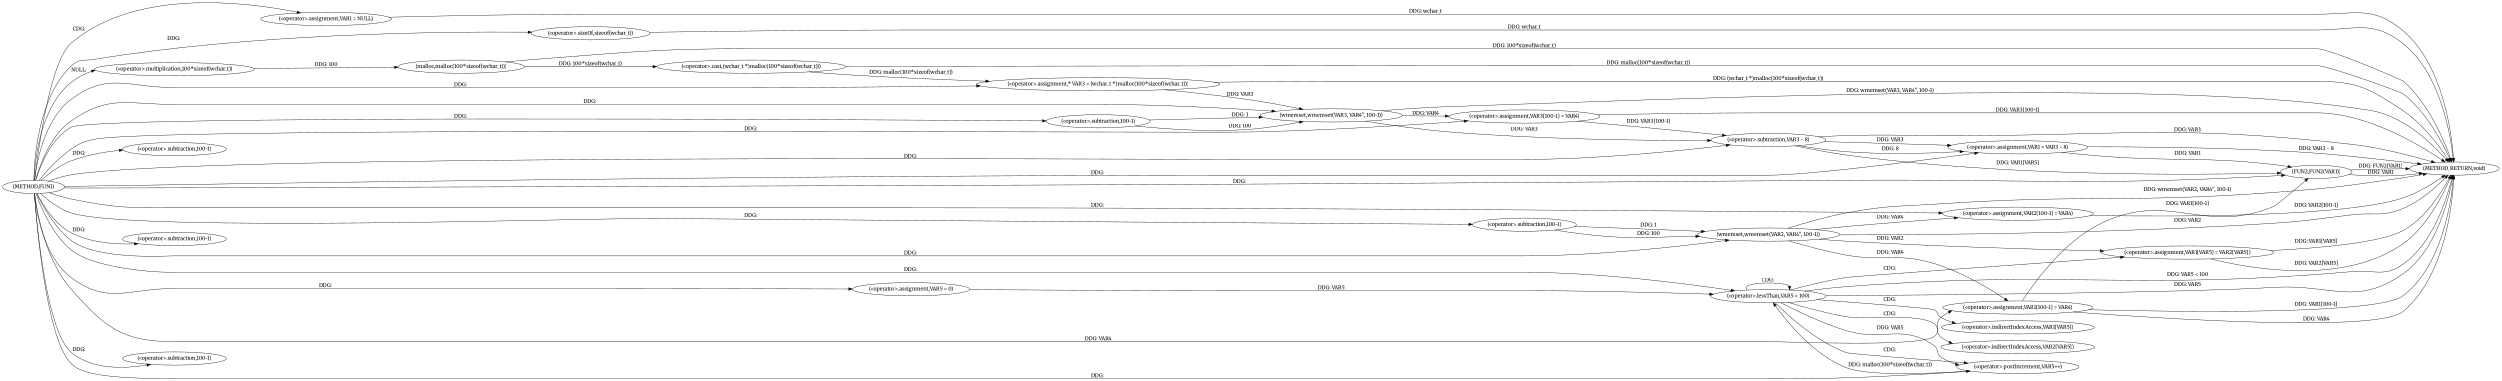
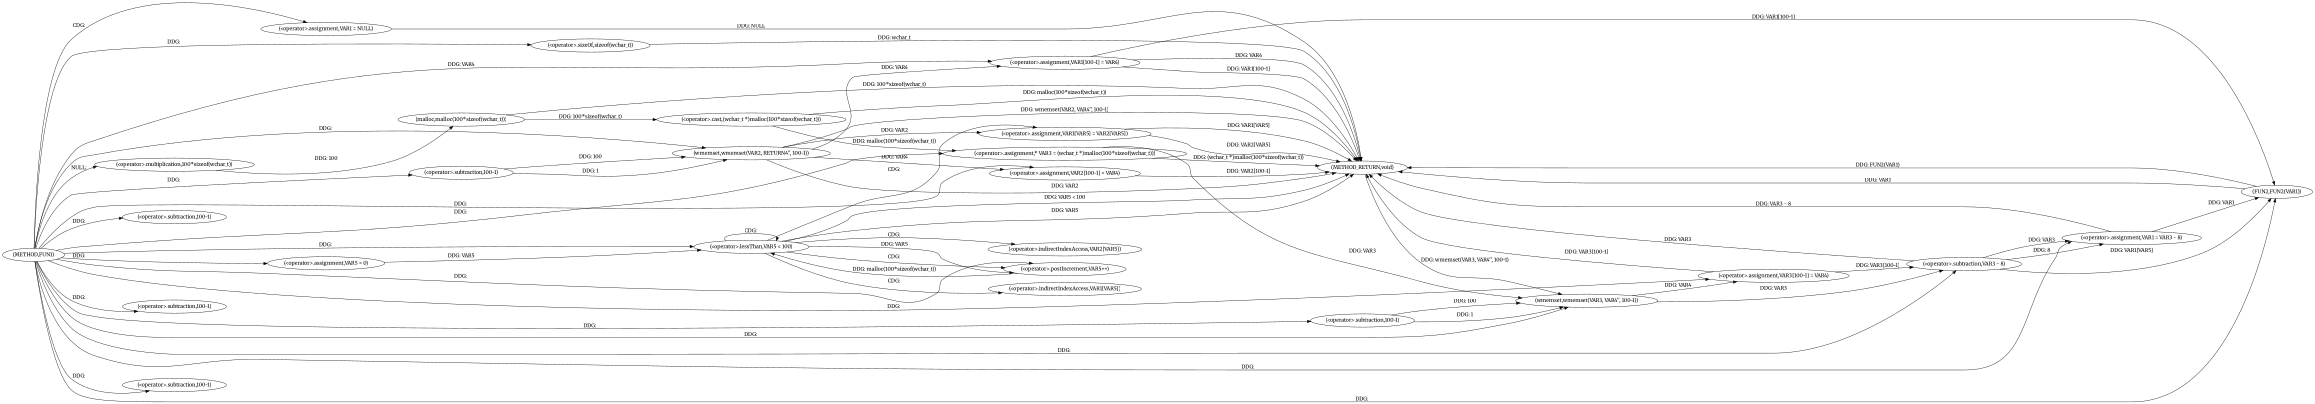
(1426, 11) -> (751, 26)
(1922, 94) -> (1437, 272)
(1768, 235) -> (751, 153)
